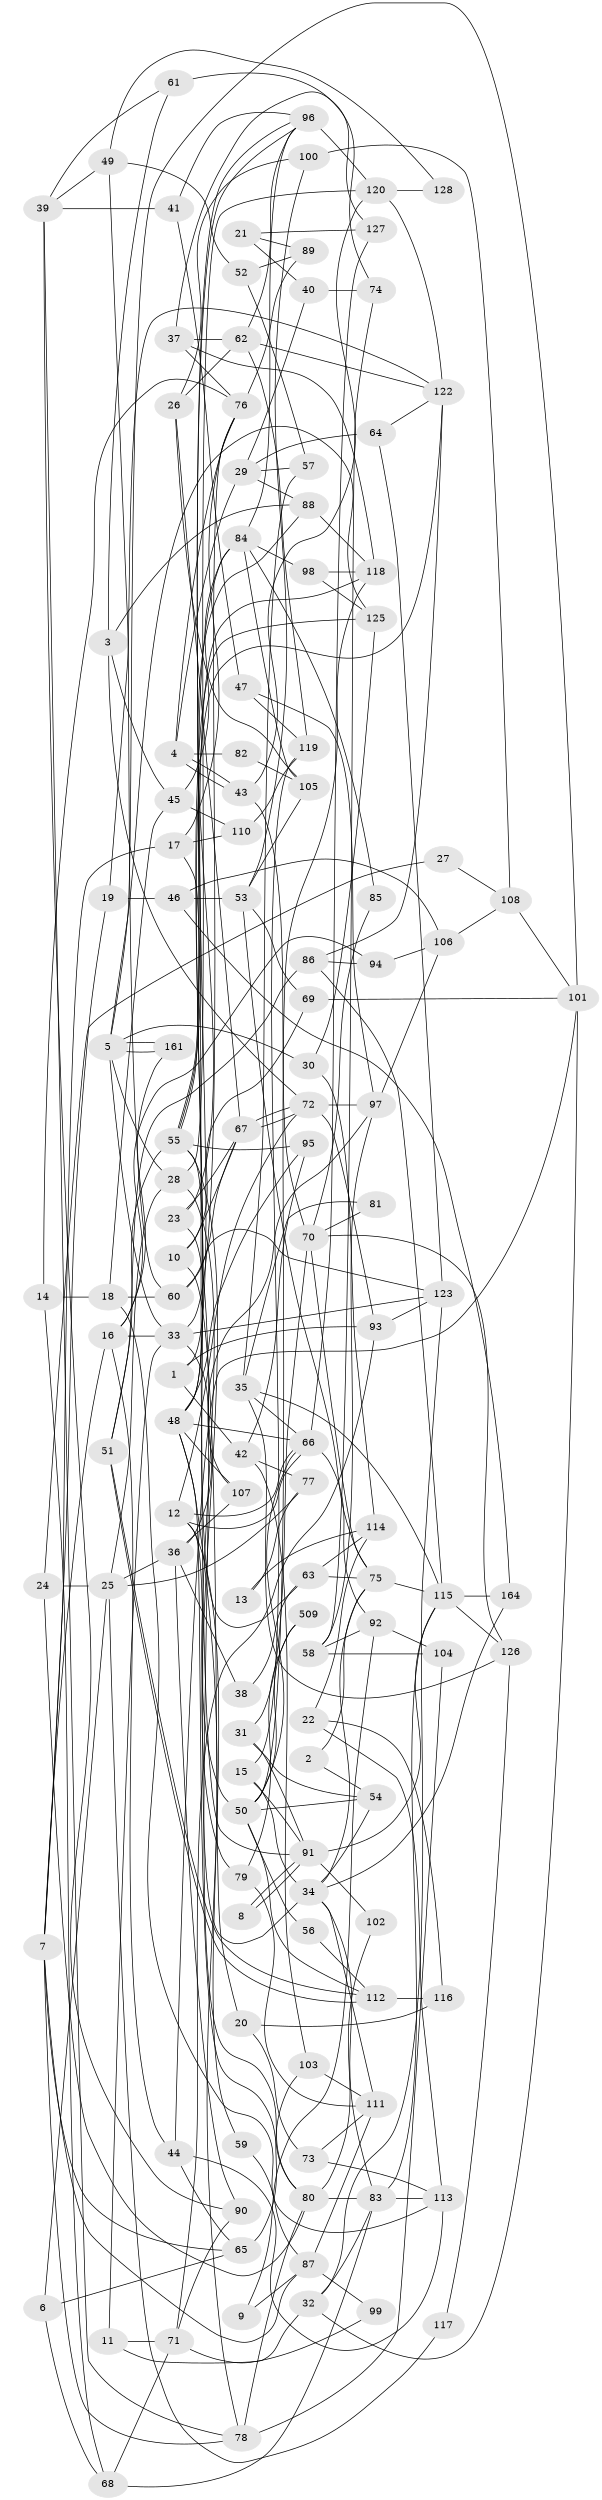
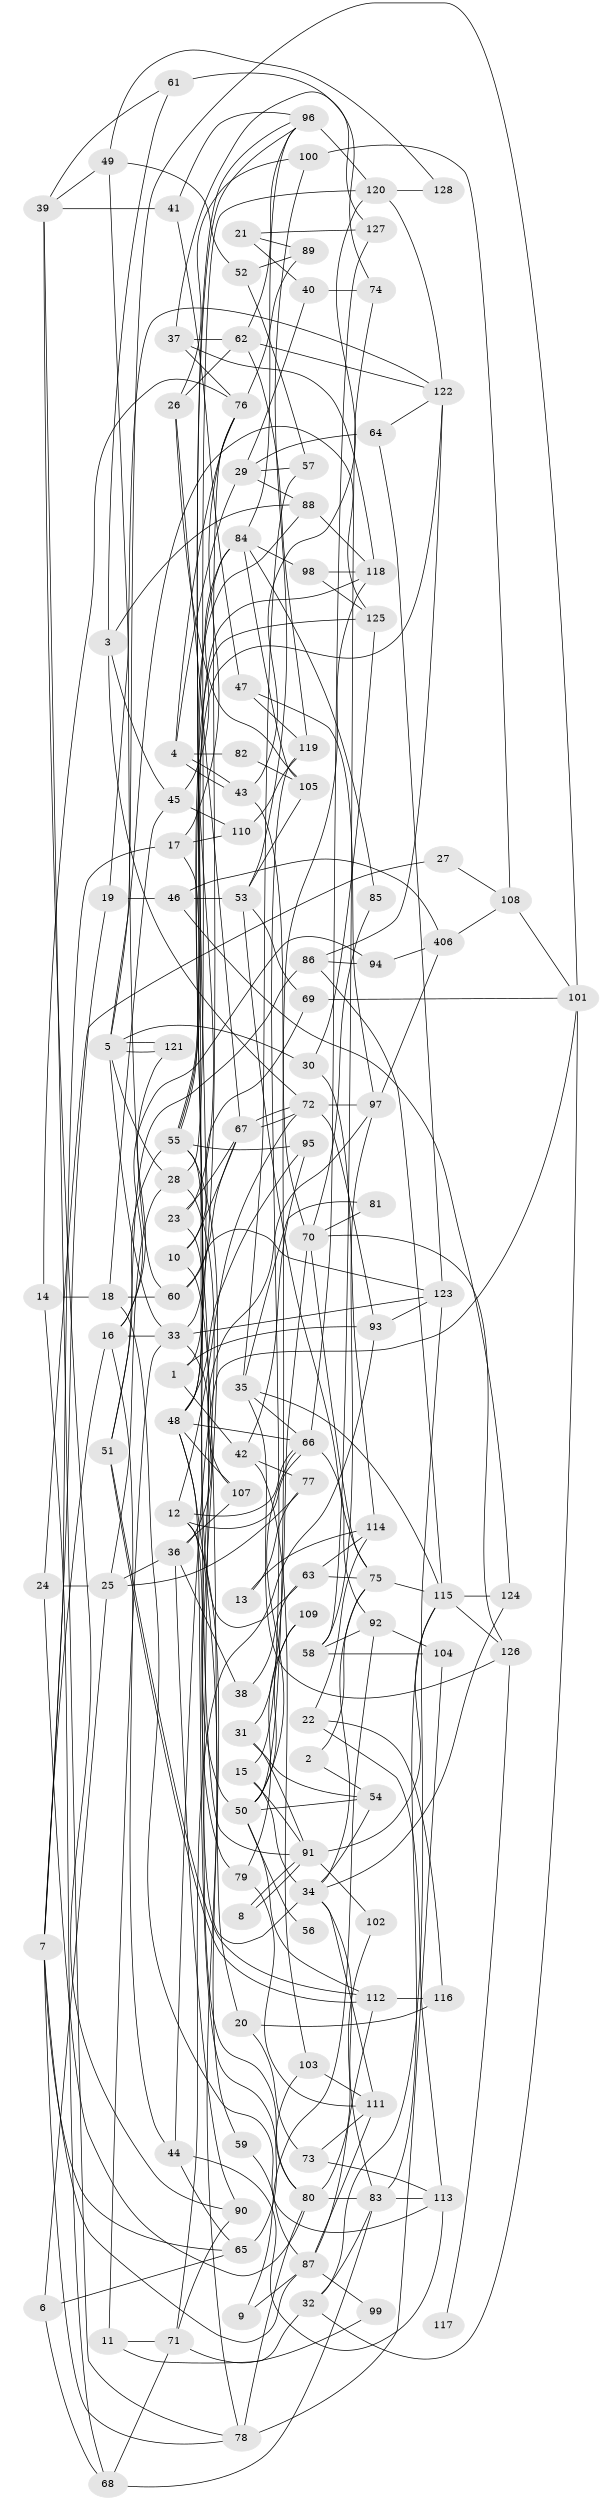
(444, 942) -> (444, 942)
(174, 1047) -> (174, 1047)
(511, 1596) -> (511, 1596)
(309, 1615) -> (309, 1615)
(337, 1959) -> (344, 2158)
(133, 2170) -> none
